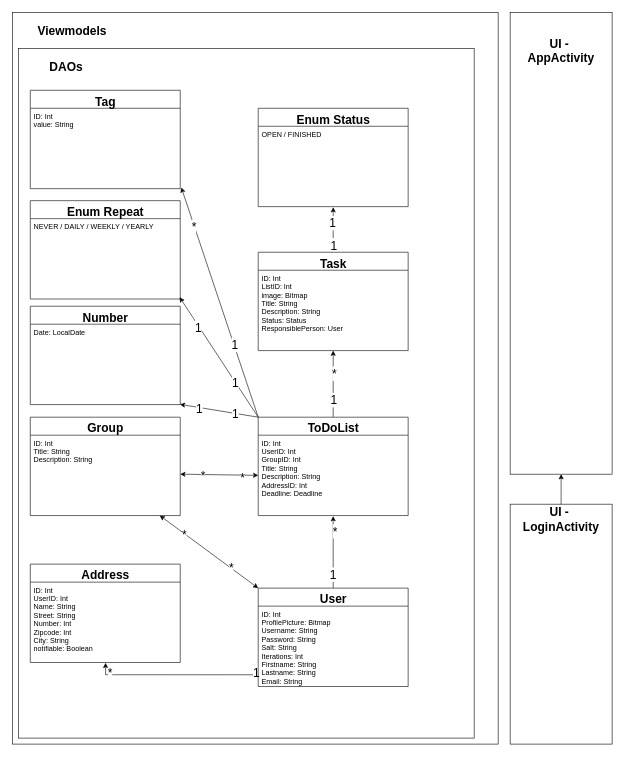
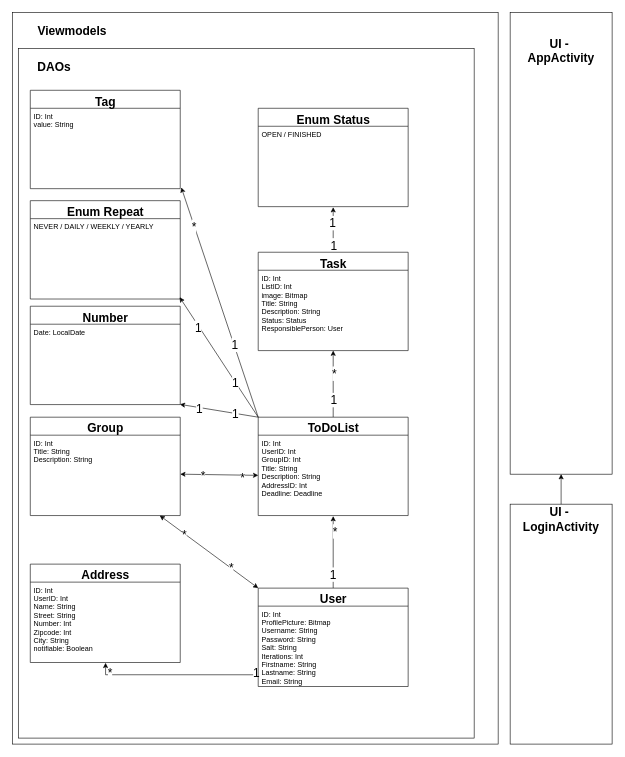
(66, 66) -> (54, 66)
